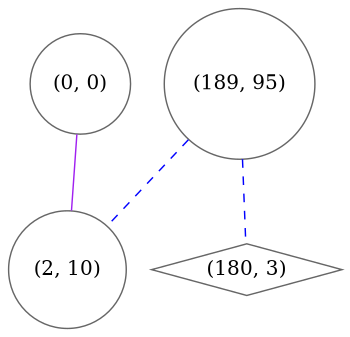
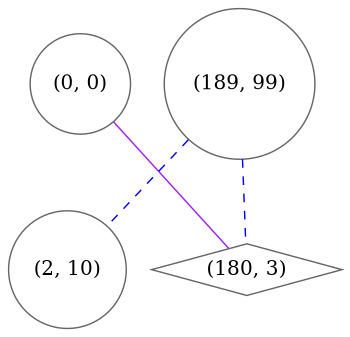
(240, 84) -> (240, 84)
(74, 172) -> (171, 185)
